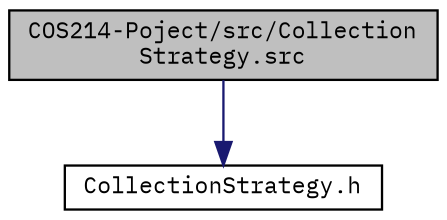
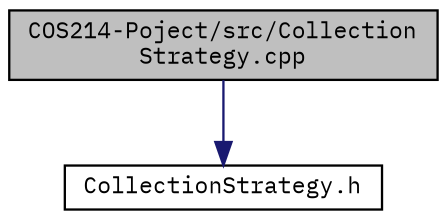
(223, 45) -> (223, 45)
